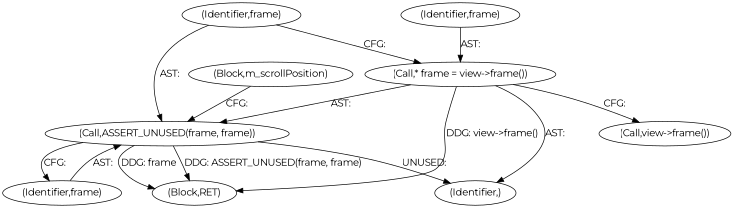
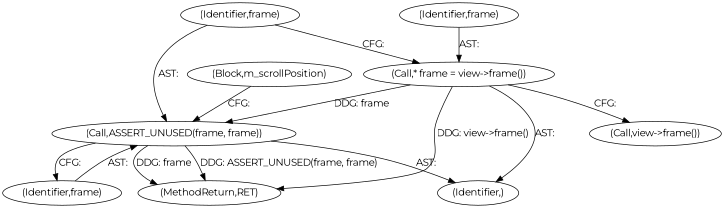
(342, 104) -> (361, 104)
(426, 163) -> (428, 163)
(194, 193) -> (209, 193)
